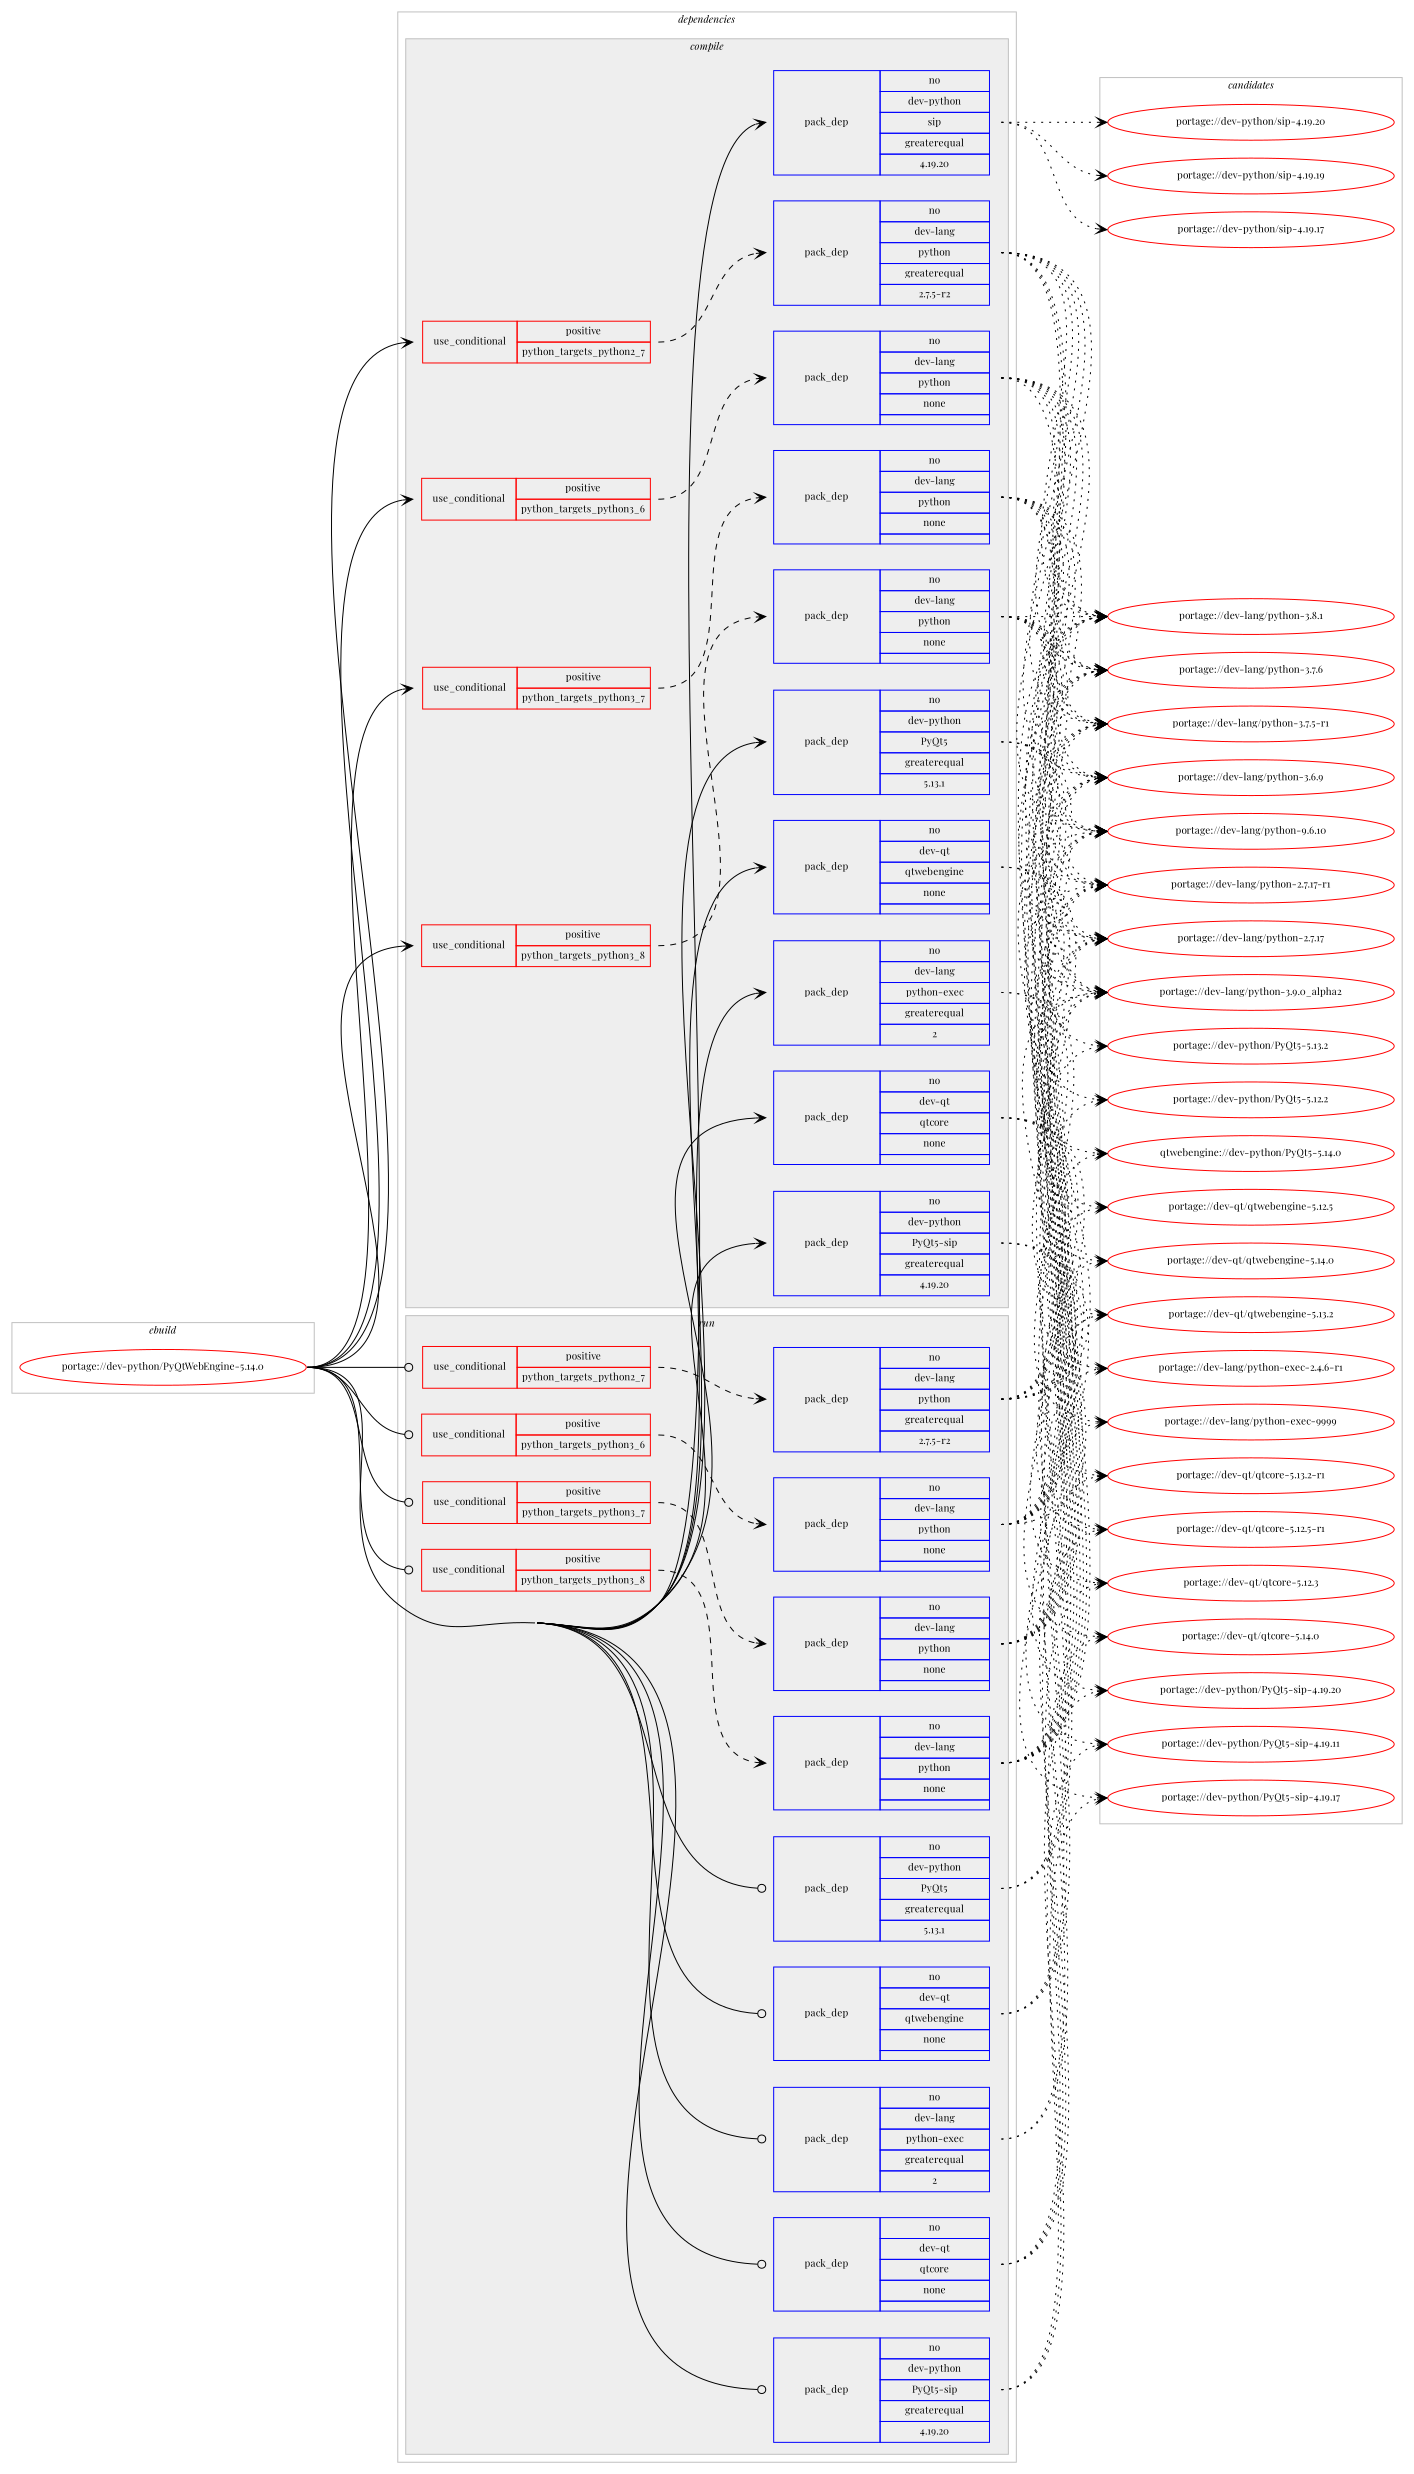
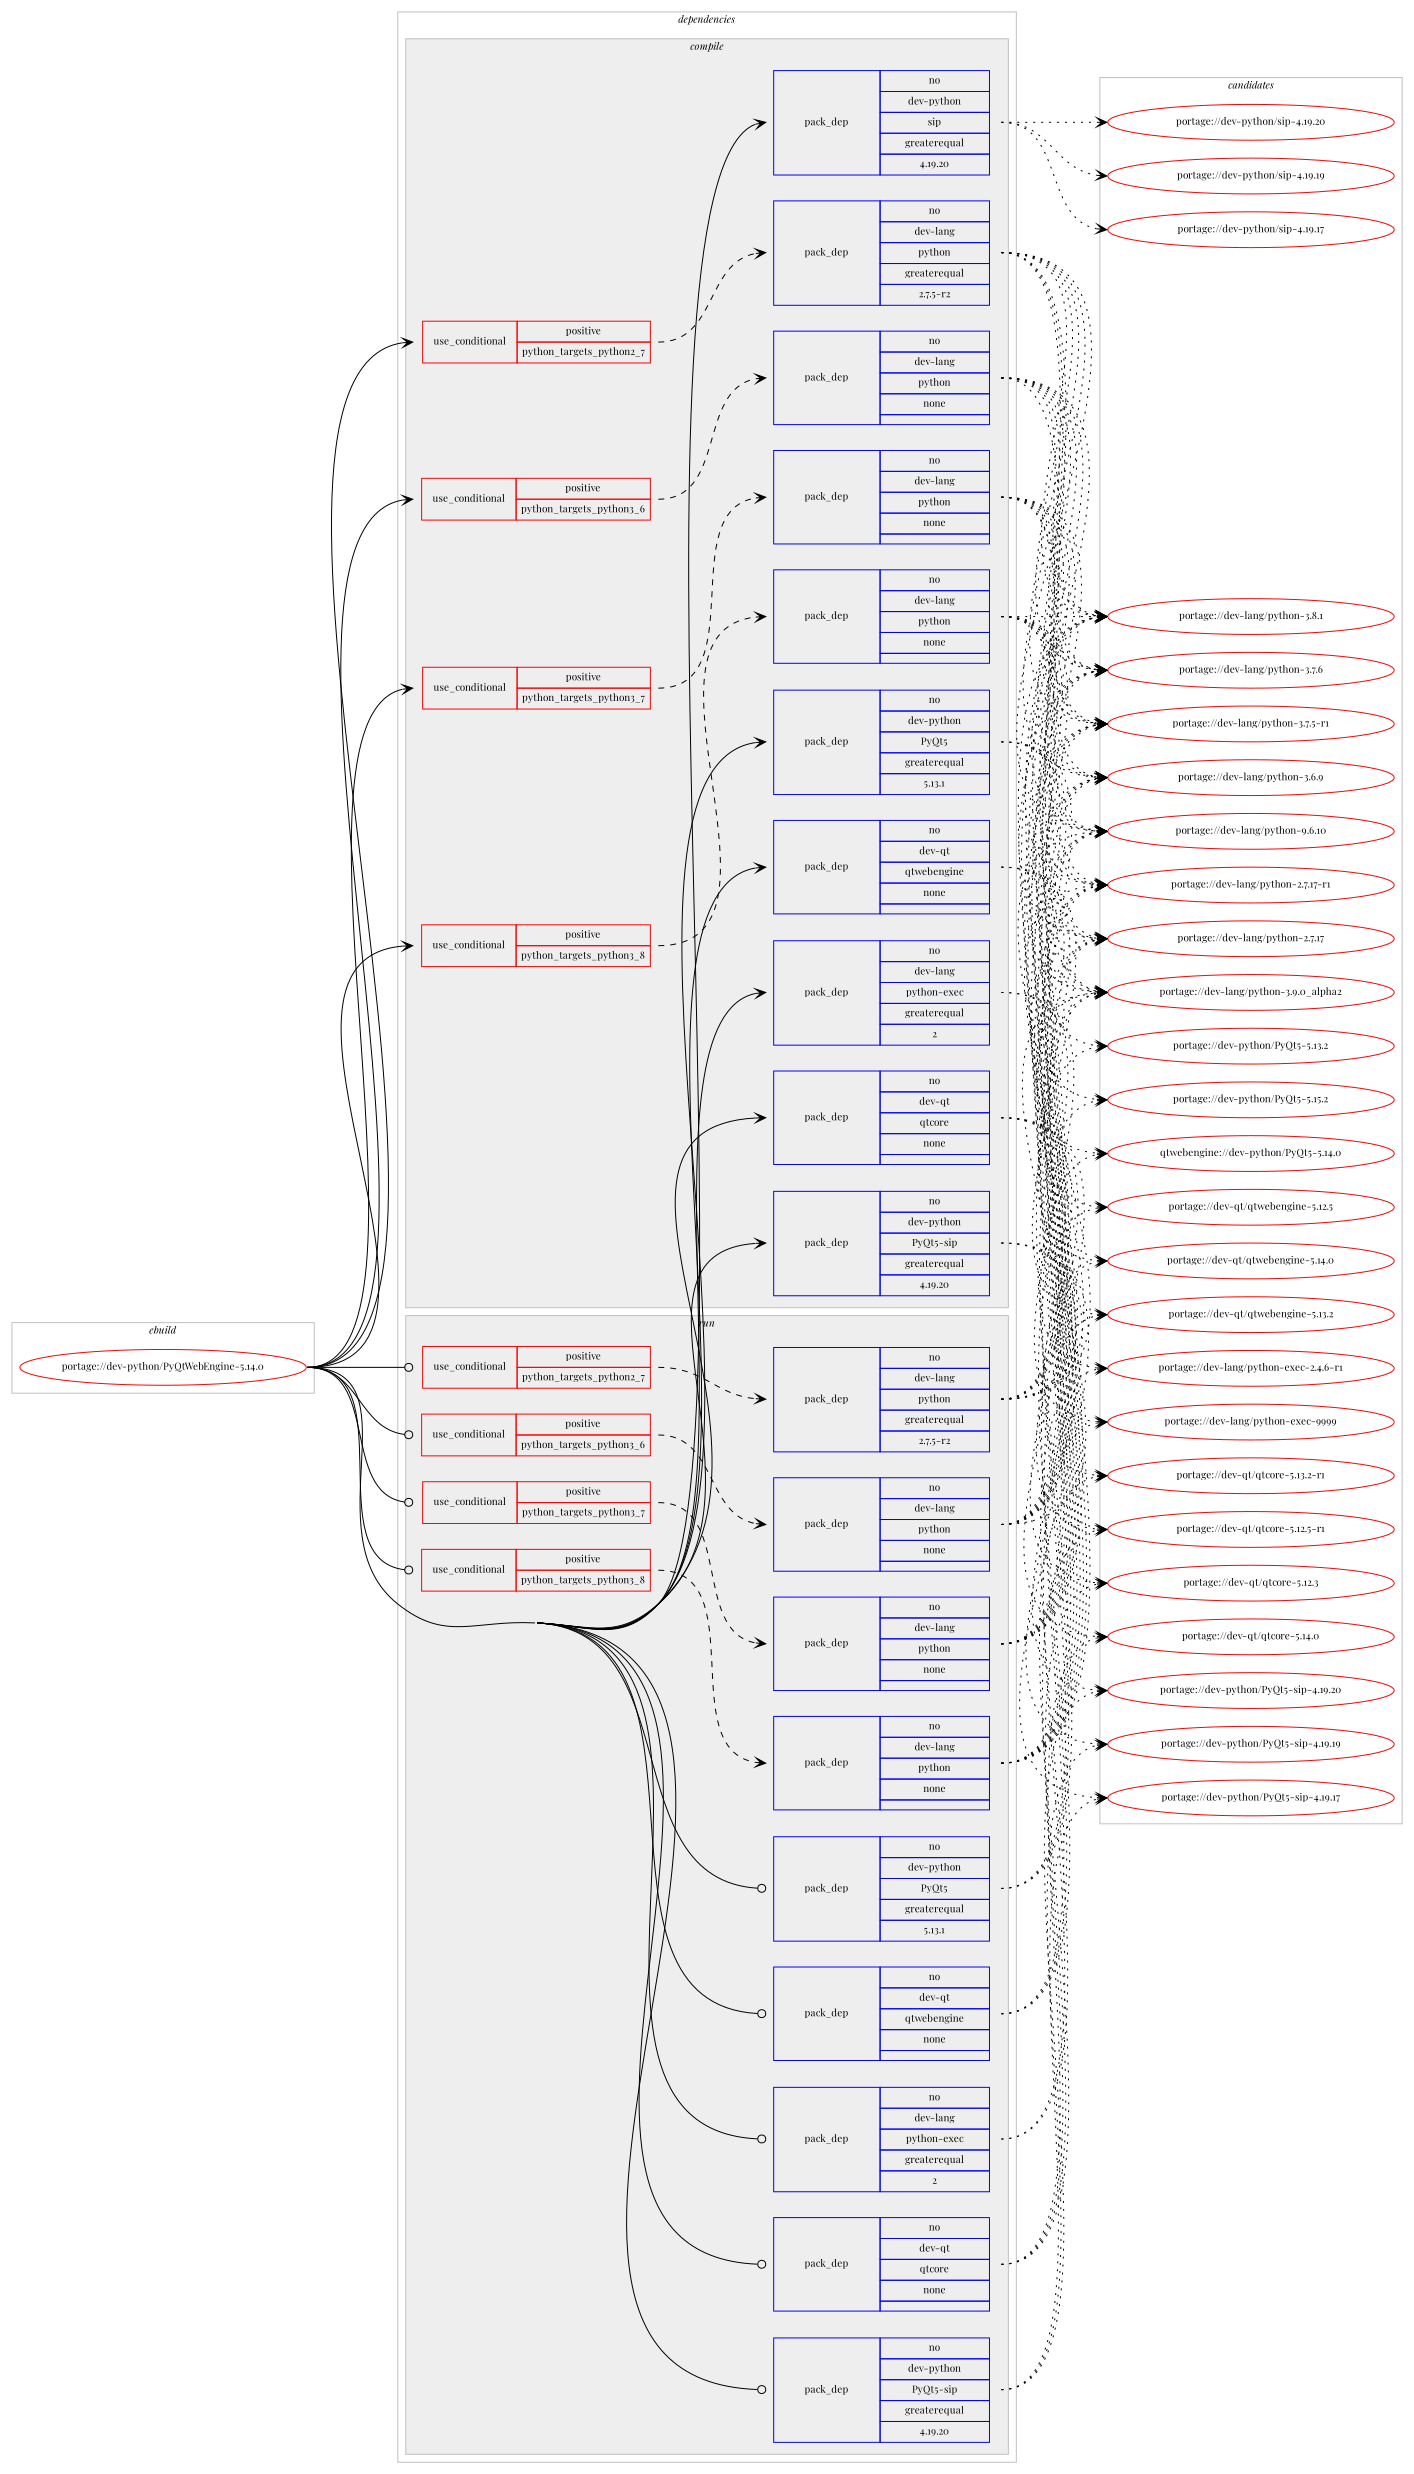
(1251, 1100) -> (1251, 1100)
(1251, 1744) -> (1251, 1744)
